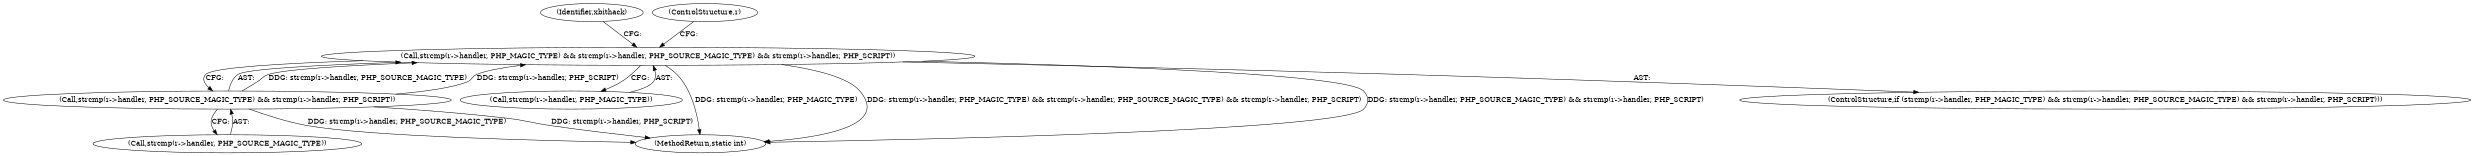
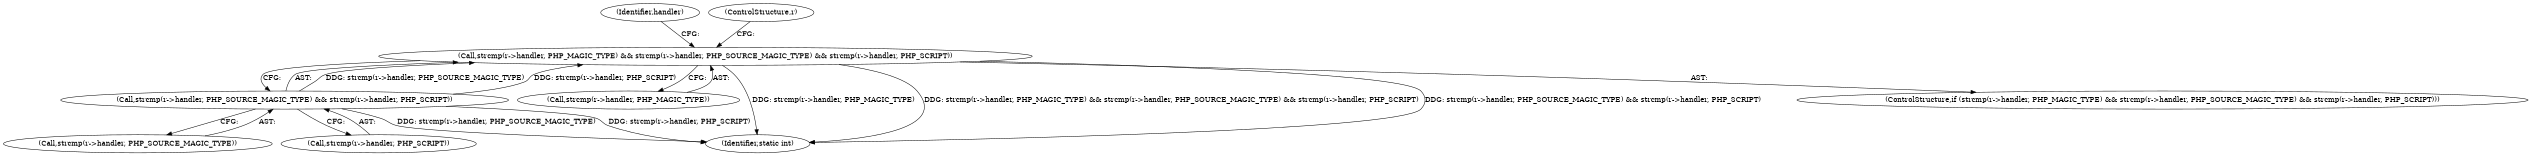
(592, 13) -> (650, 13)
none -> (379, 144)
(700, 144) -> (758, 144)
